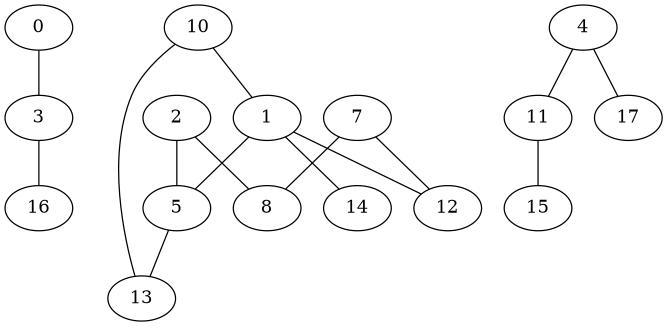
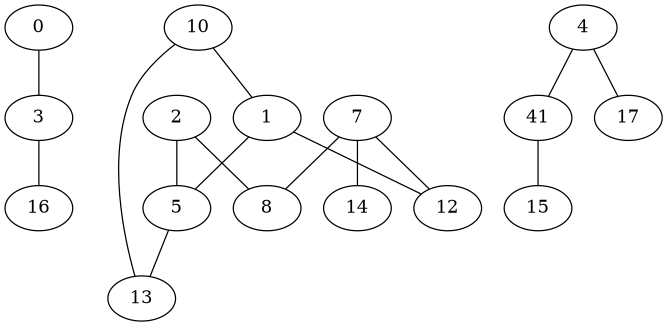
(538, 118) -> (538, 118)
(307, 158) -> (357, 154)
